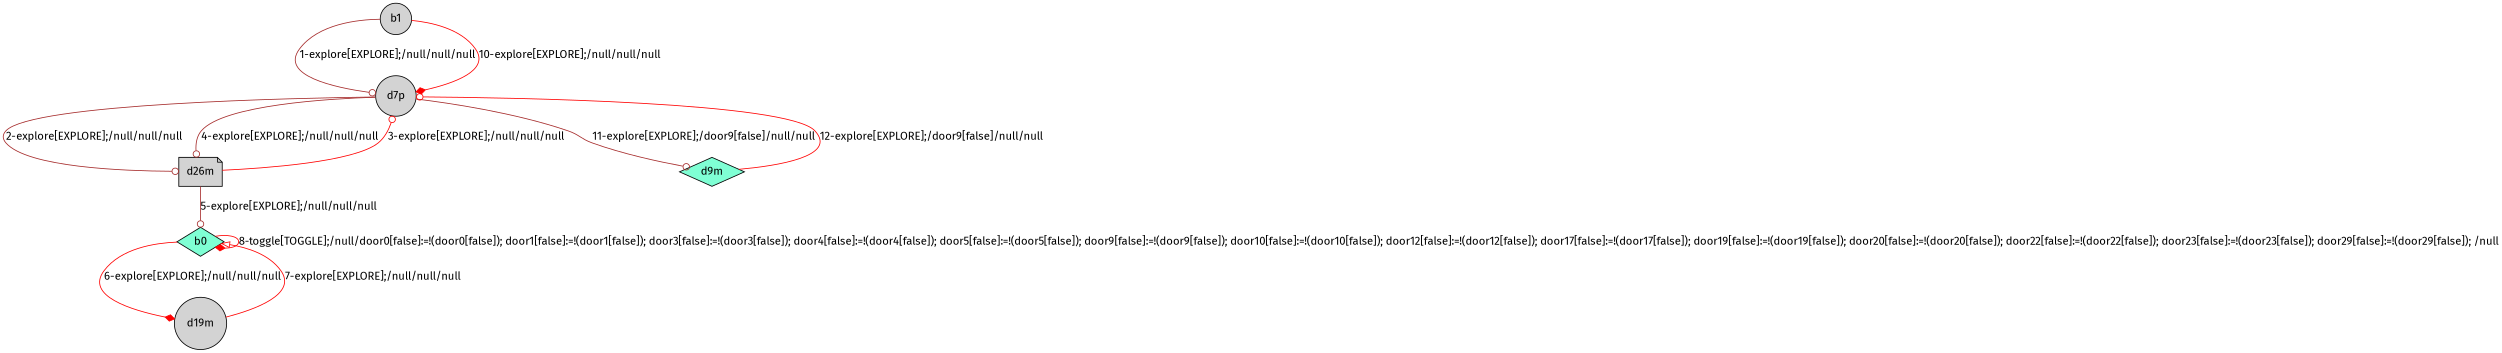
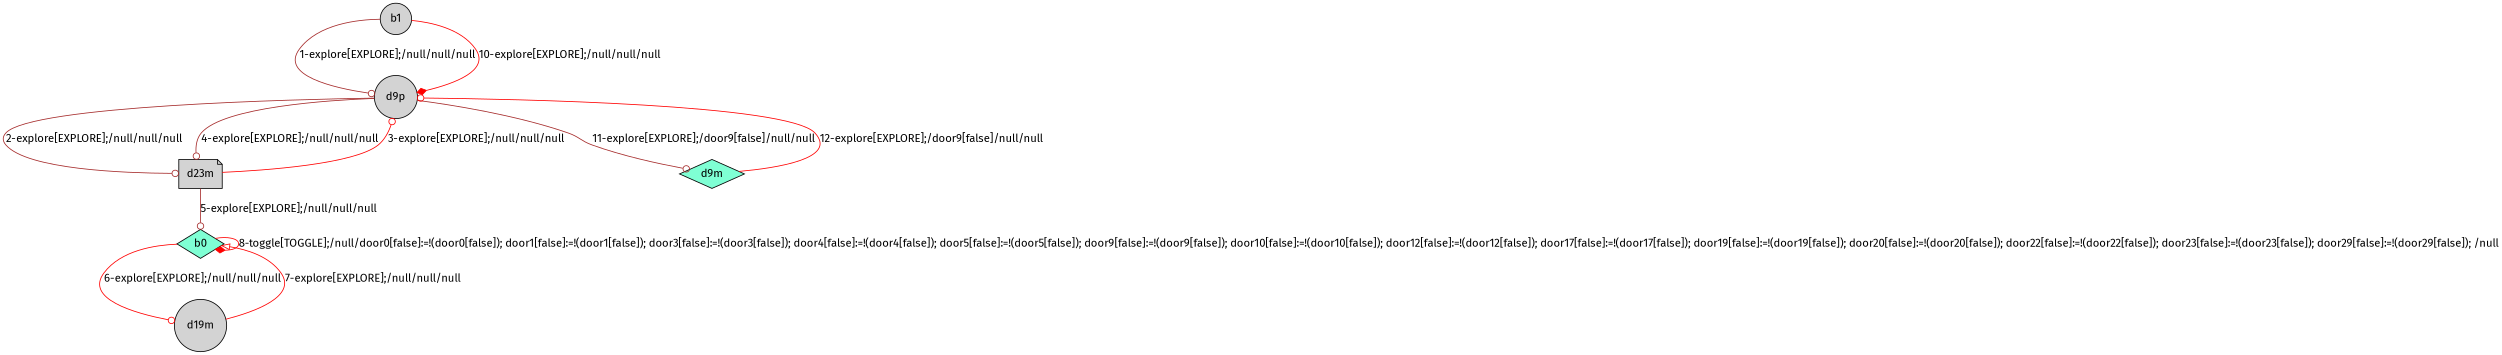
(396, 96) -> (396, 97)
(201, 172) -> (201, 174)
(102, 275) -> (101, 278)
